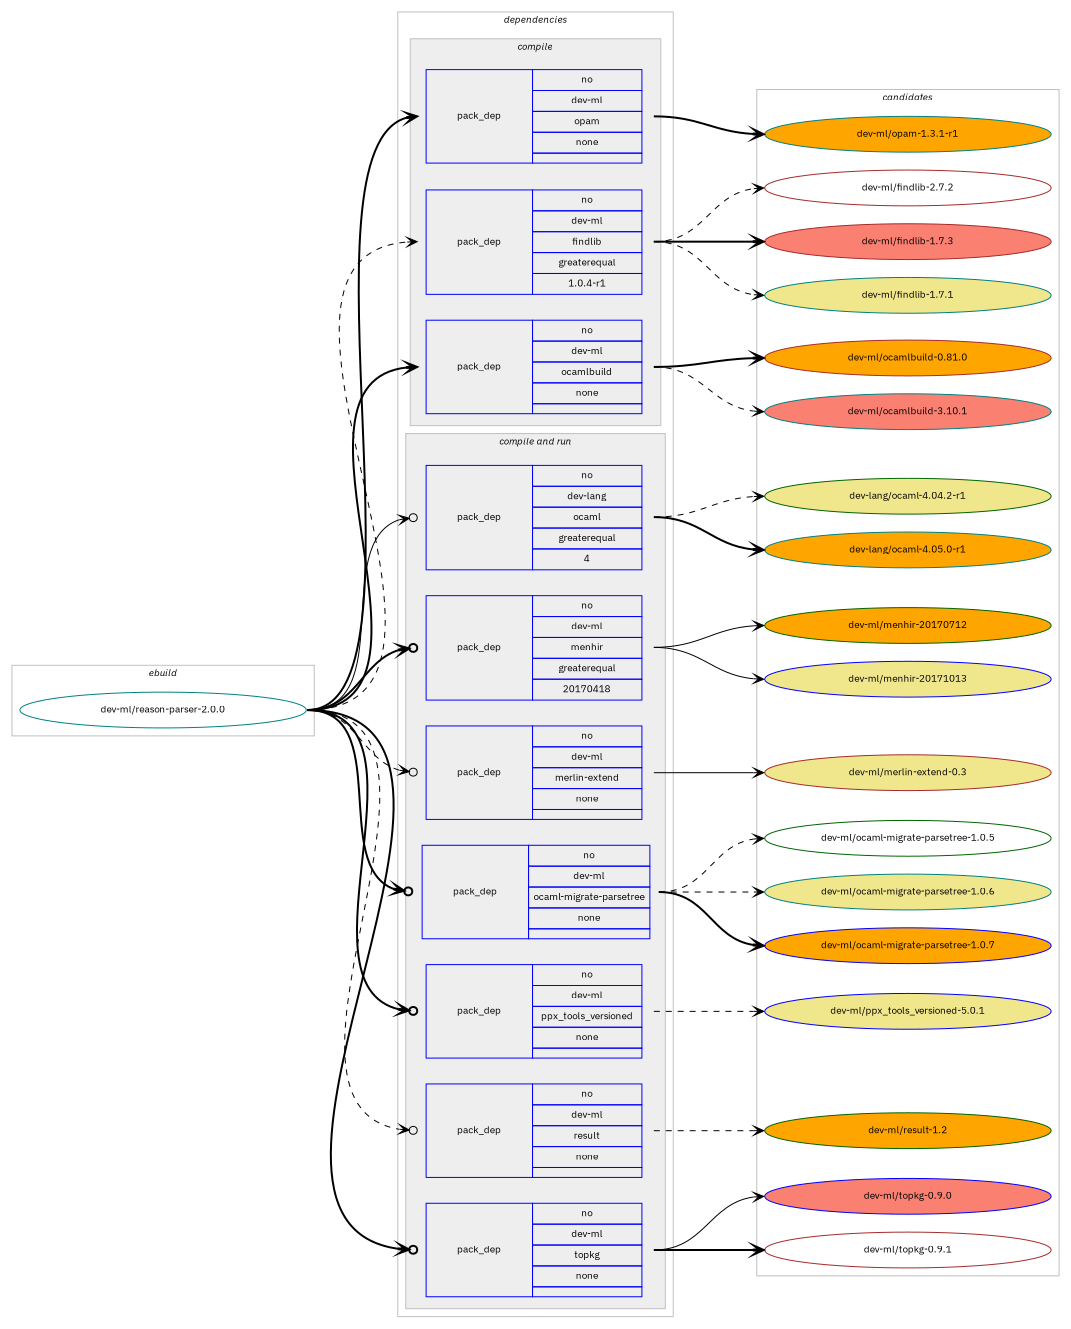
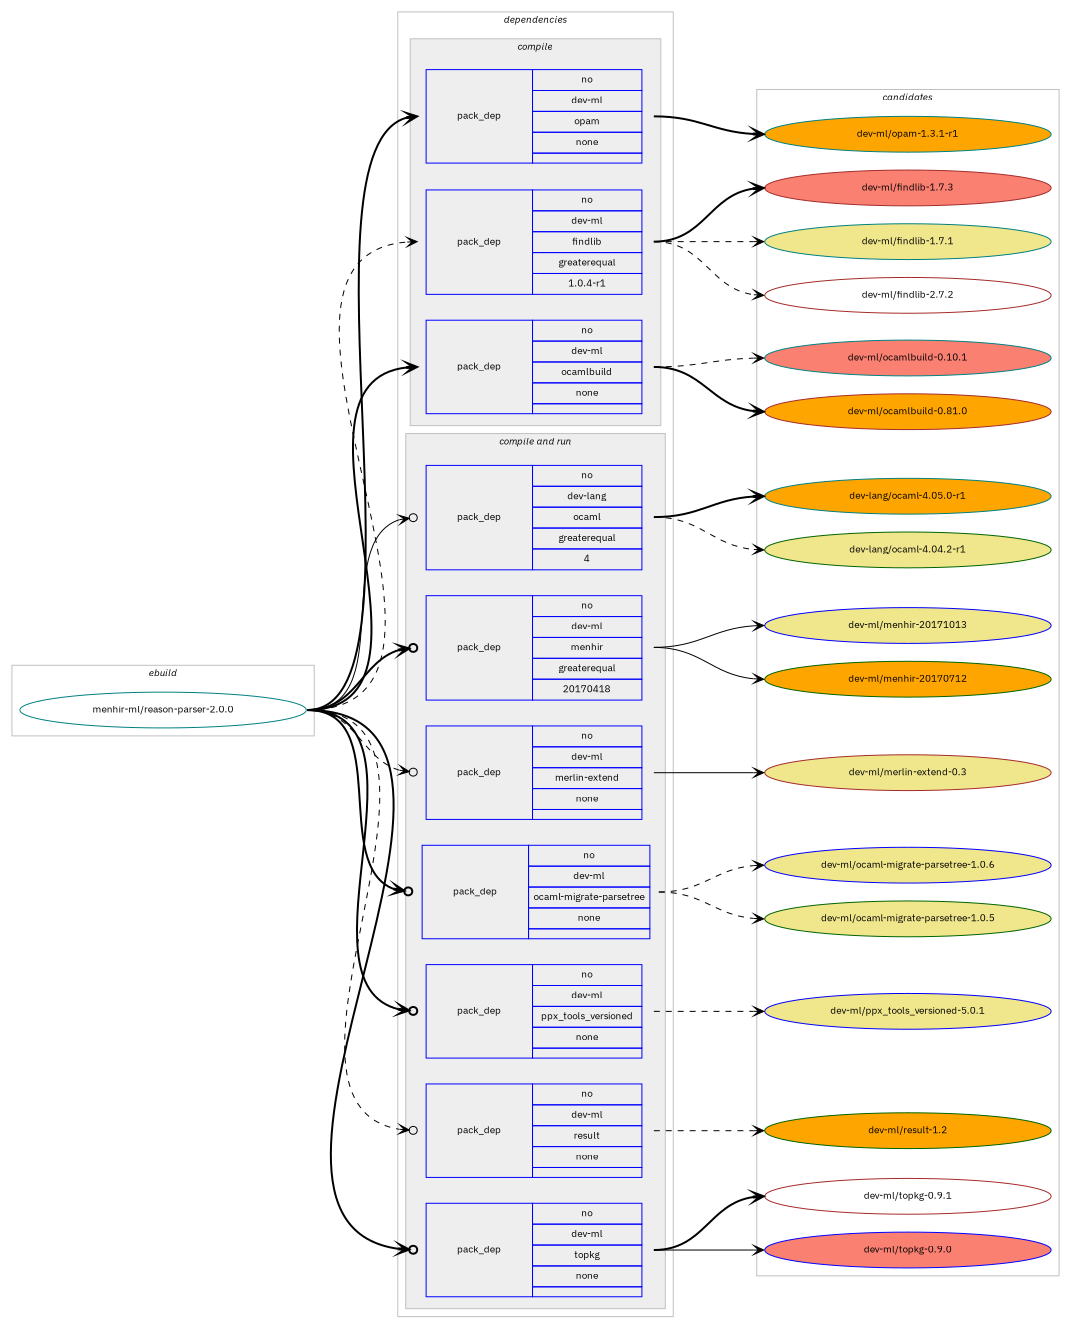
(908, 412) -> (908, 358)
(163, 710) -> (163, 710)
(908, 838) -> (908, 919)
(908, 892) -> (908, 865)
(908, 946) -> none
